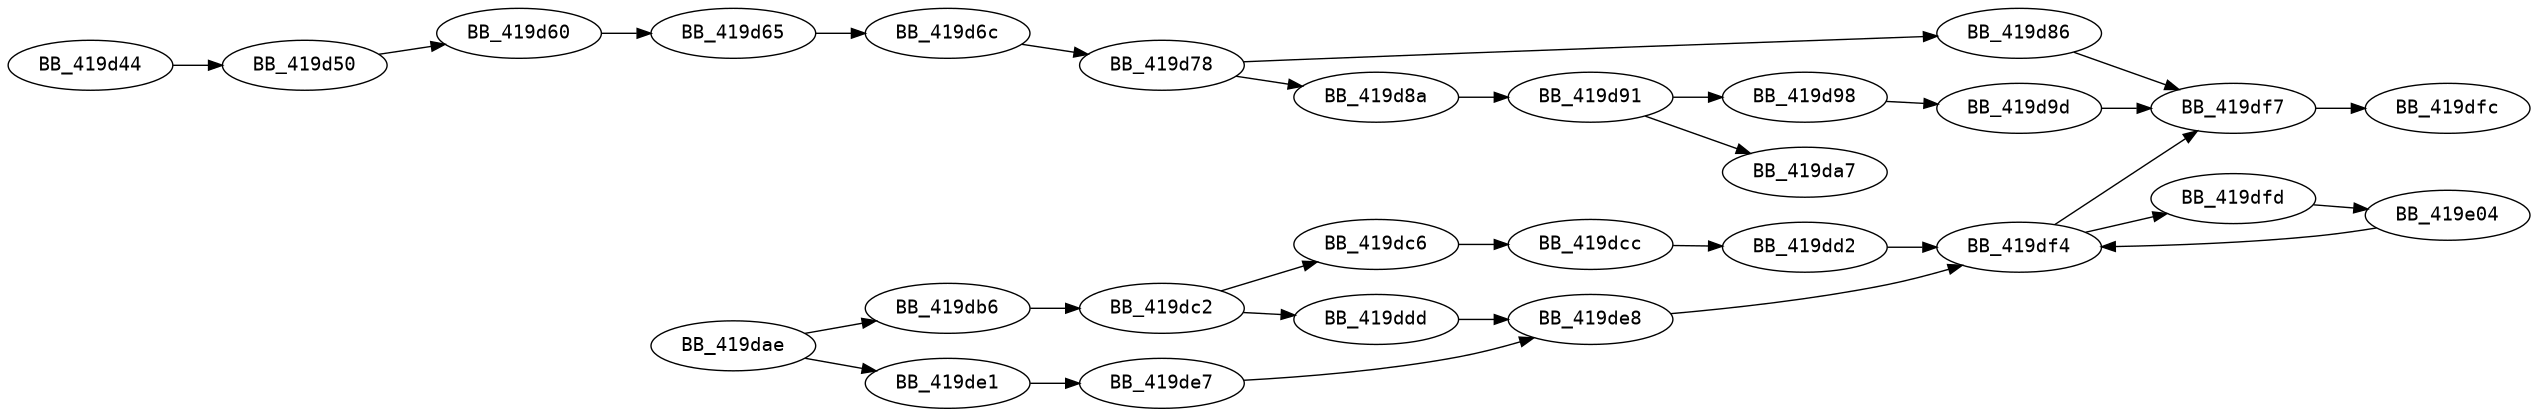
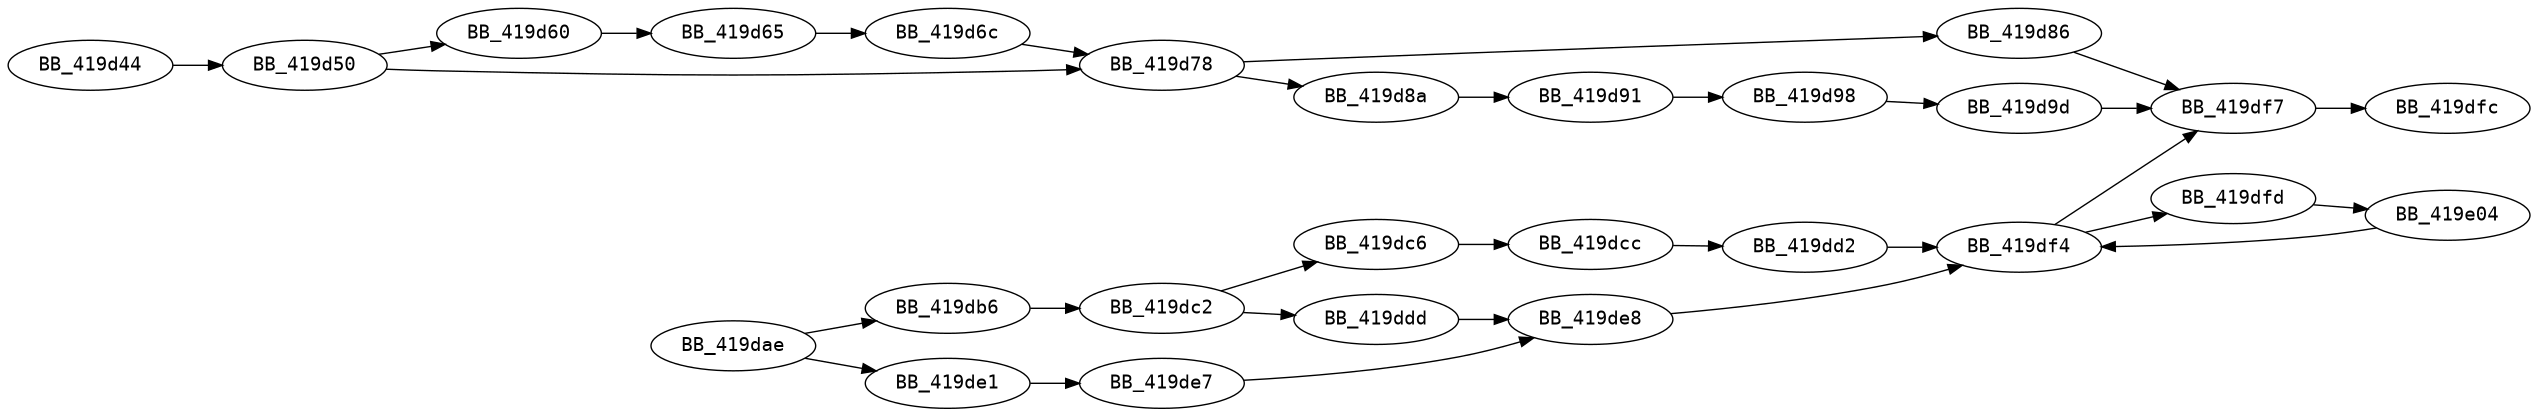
none -> (726, 75)
(1805, 172) -> none
